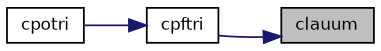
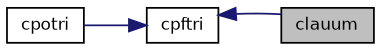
(241, 37) -> (259, 14)
